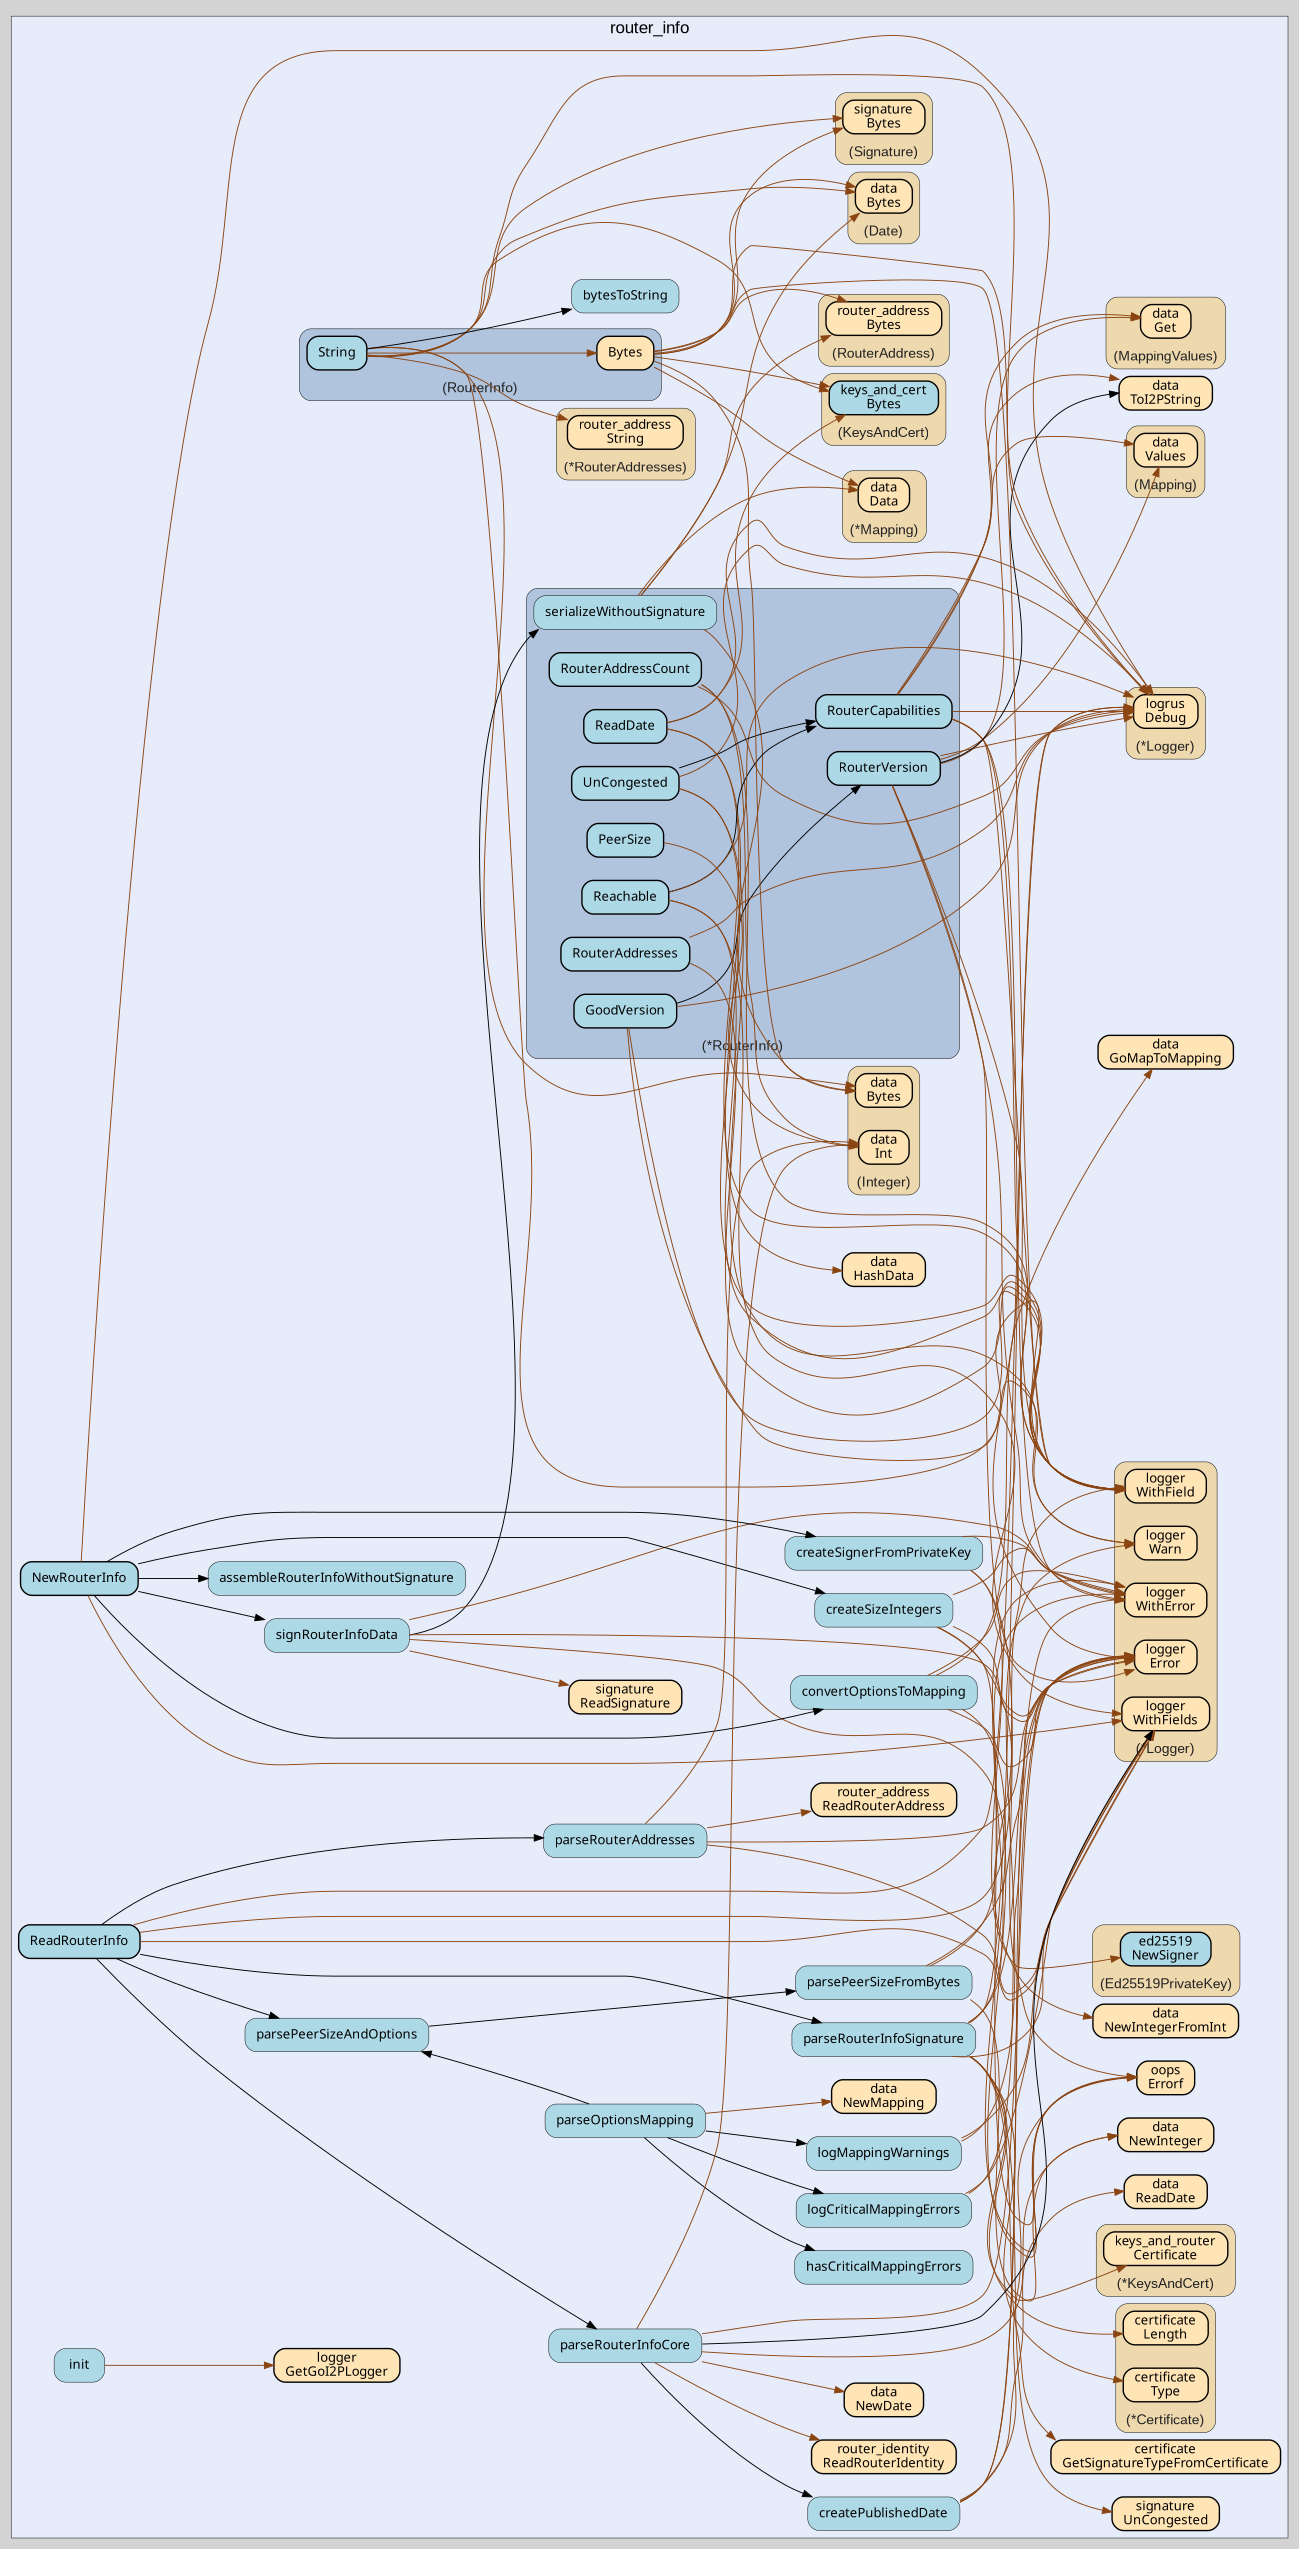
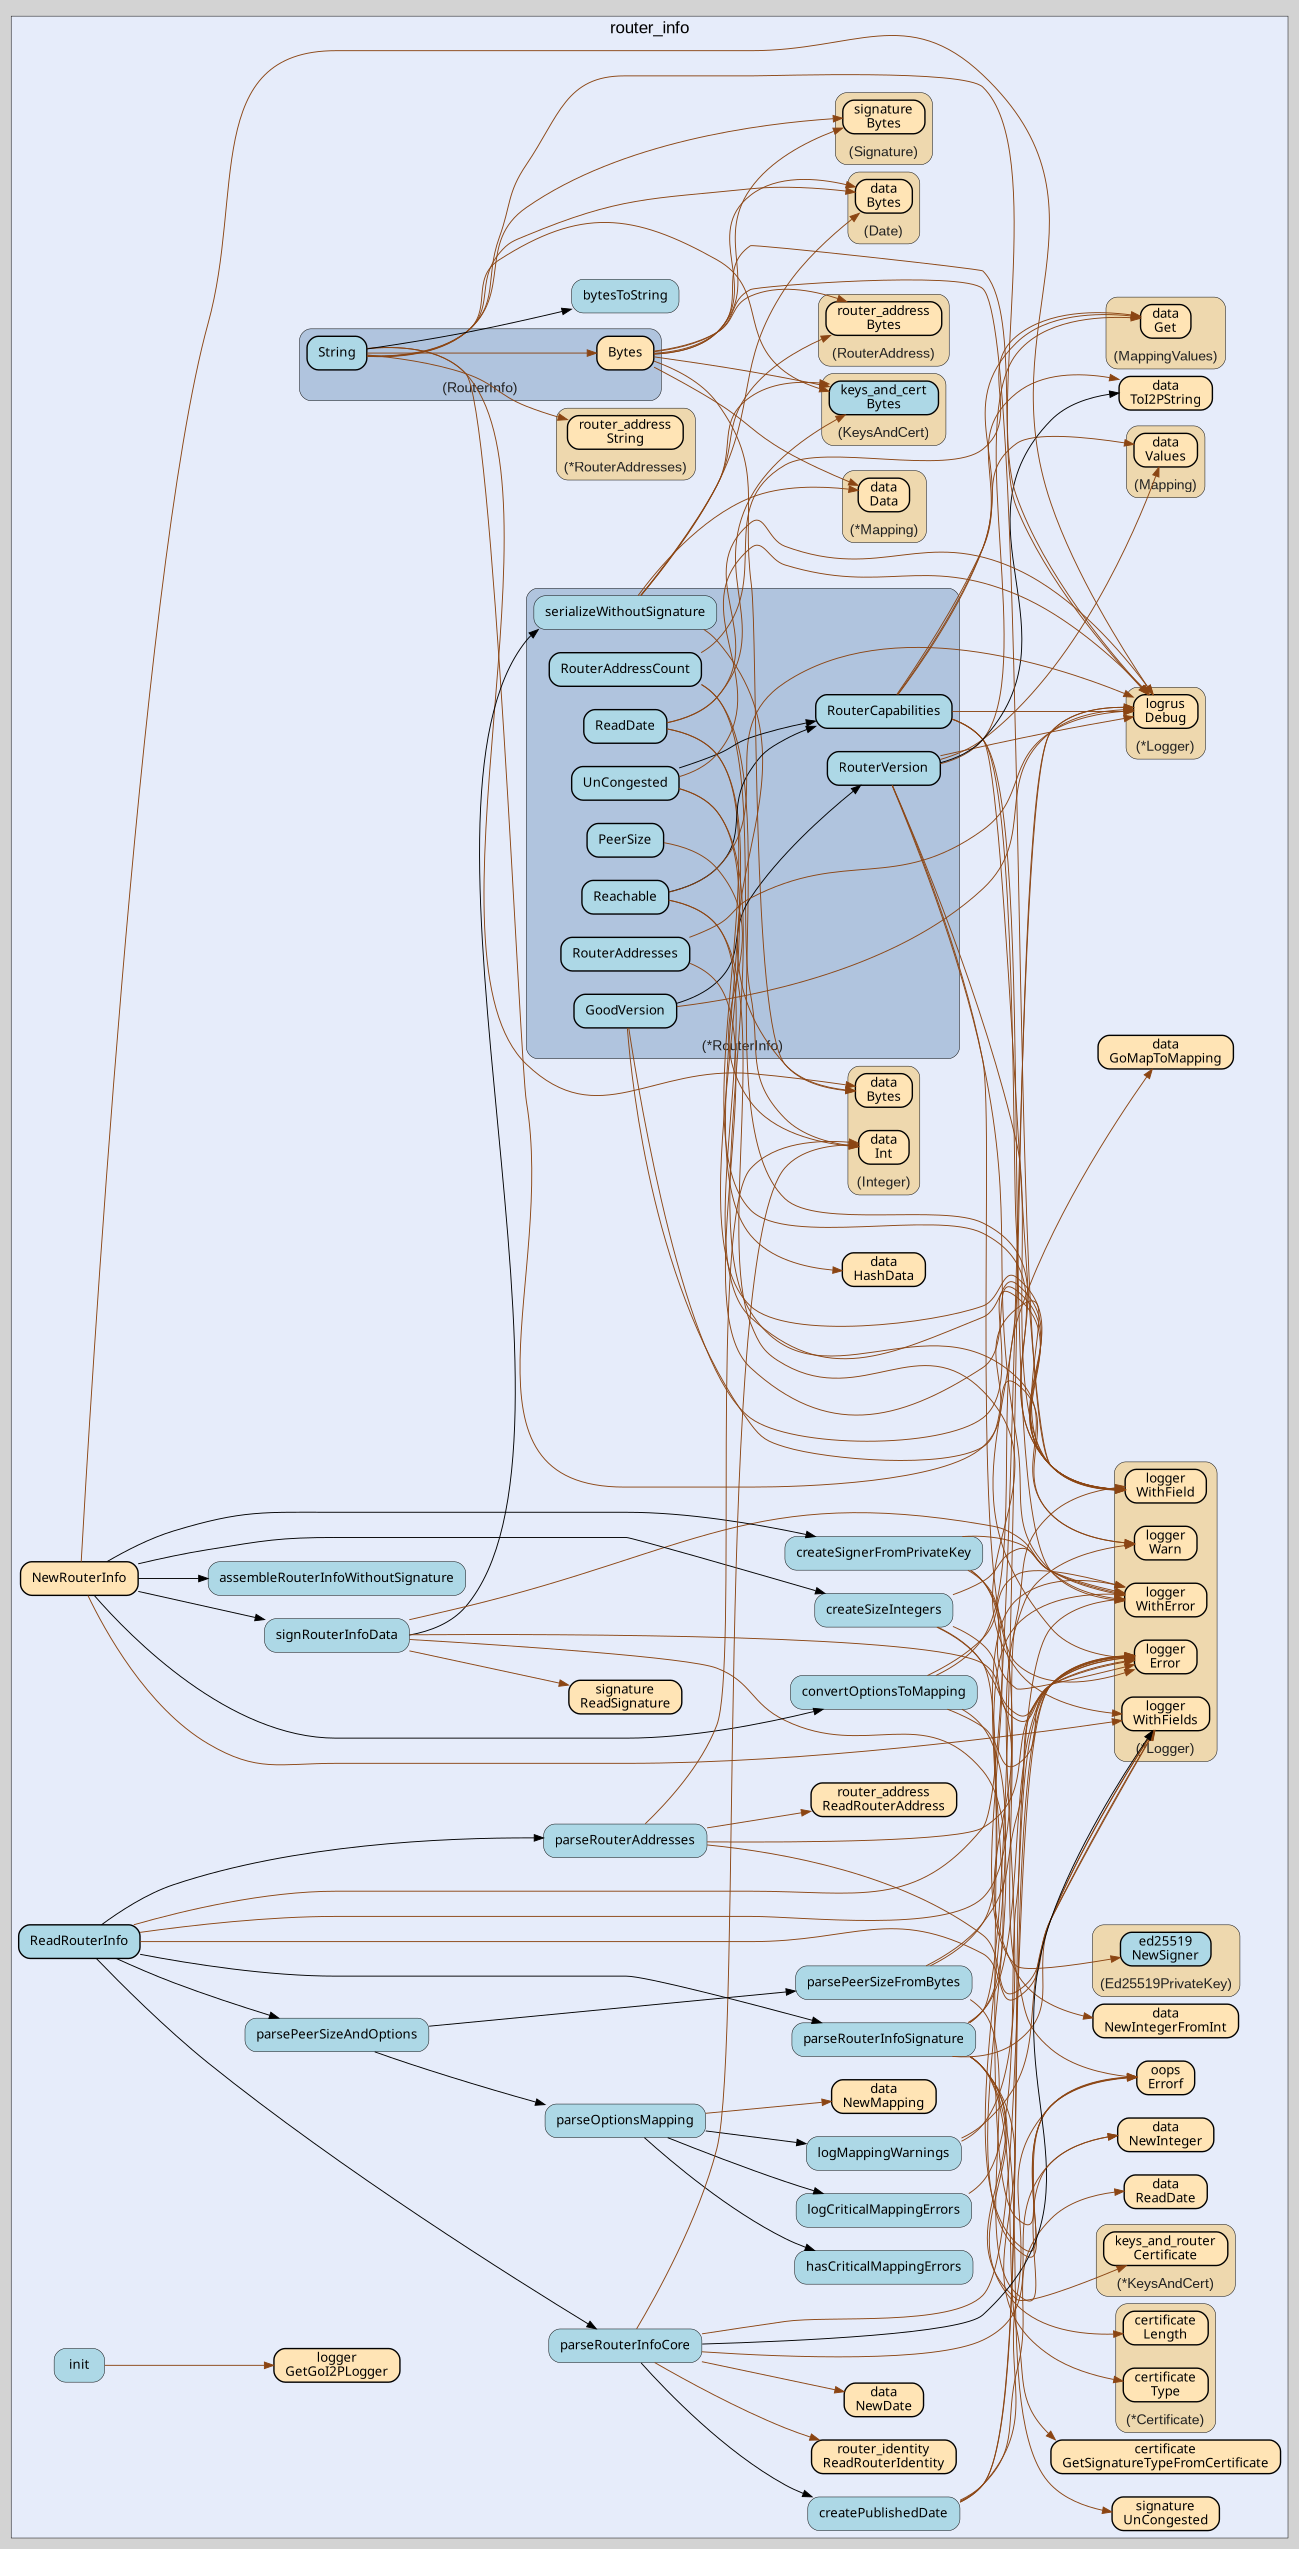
none -> (723, 469)
(896, 822) -> (898, 460)
(79, 1579) -> (79, 1579)
none -> (1022, 1689)
(1044, 1963) -> none
(511, 2078) -> (455, 2078)
